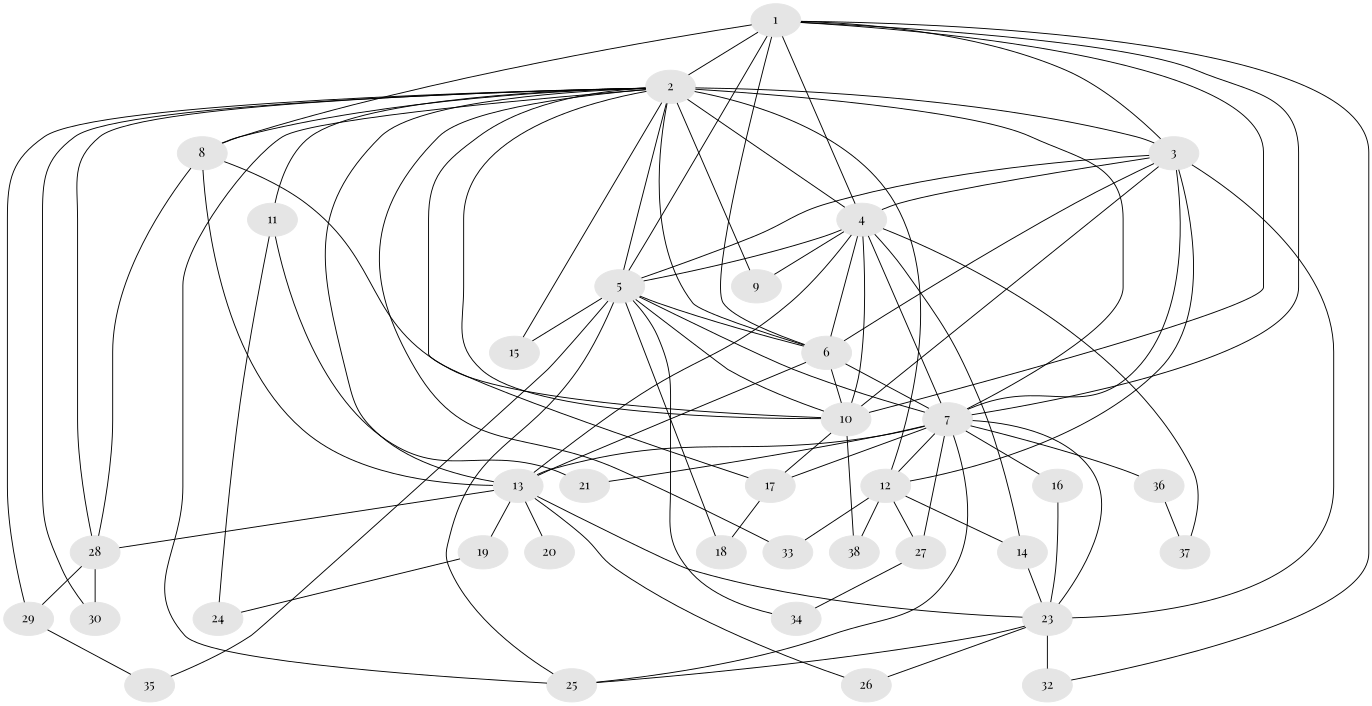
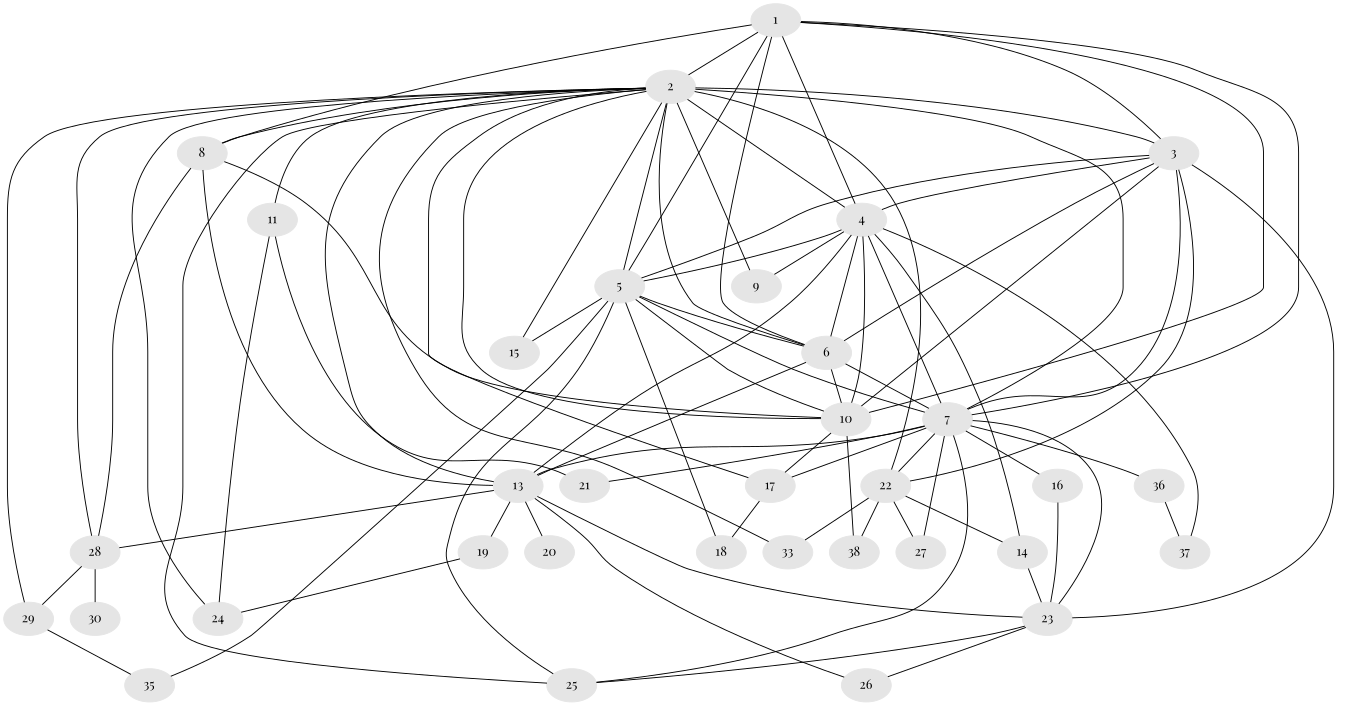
(91, 131) -> (165, 142)
(886, 486) -> (886, 486)
(796, 619) -> none
(1047, 685) -> none
